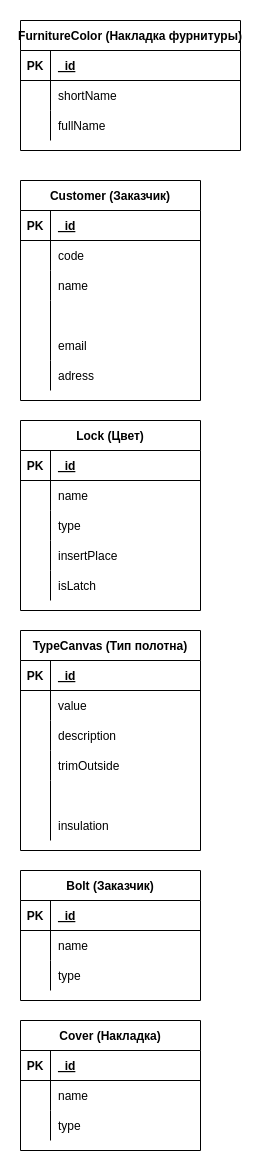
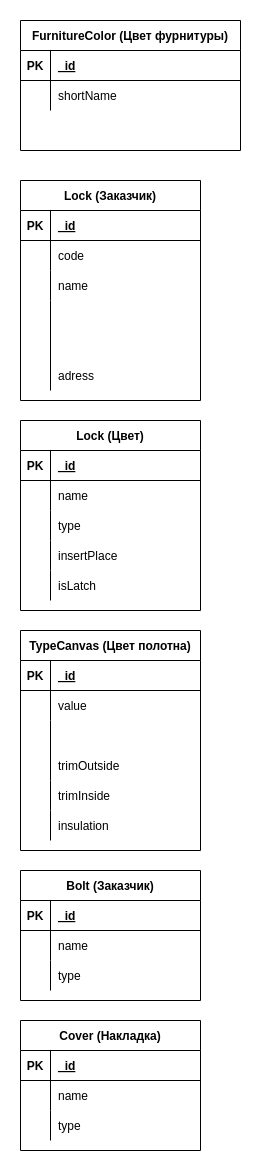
(130, 36) -> (130, 36)
(146, 126) -> none
(110, 196) -> (110, 196)
(126, 346) -> none
(110, 646) -> (110, 646)
(126, 736) -> none
none -> (126, 796)
